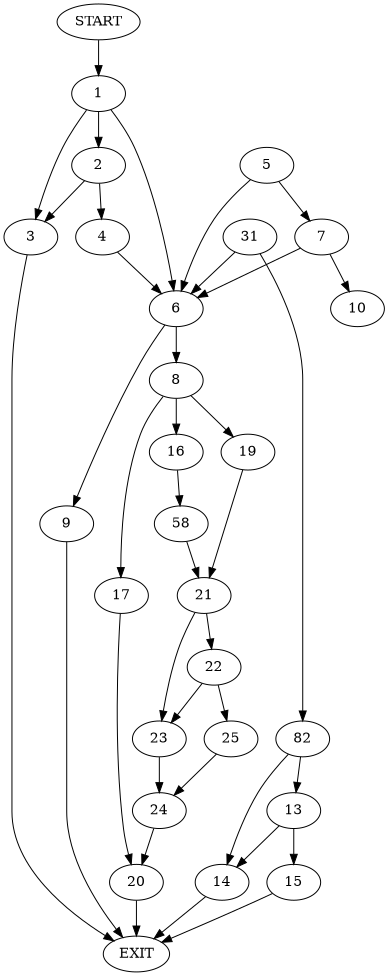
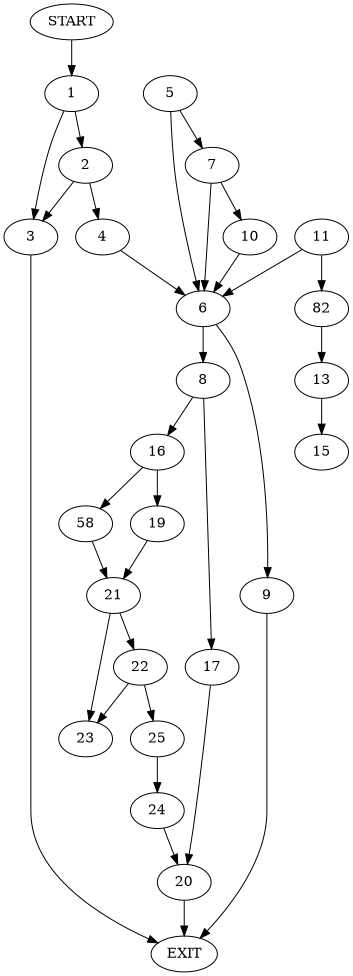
(151, 192) -> (229, 269)
(250, 237) -> (322, 237)
(208, 413) -> (157, 483)
(159, 770) -> none
(222, 882) -> none
(222, 916) -> none
